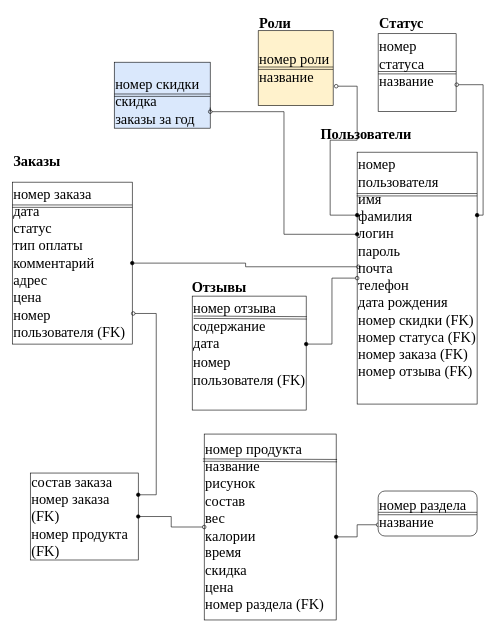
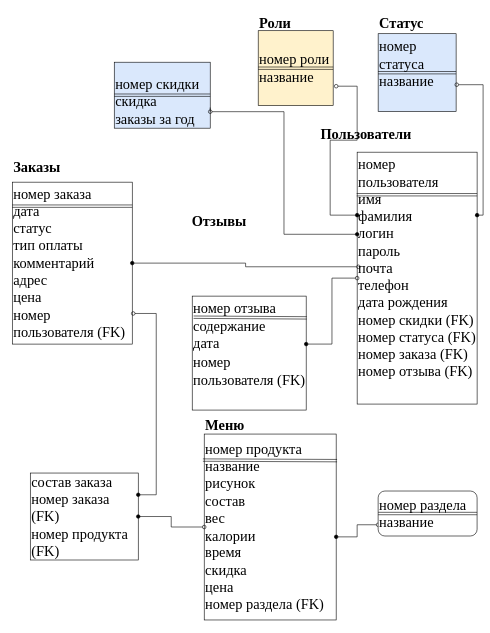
(417, 73) -> (417, 73)
(30, 161) -> (30, 167)
(219, 287) -> (219, 221)
none -> (222, 425)
